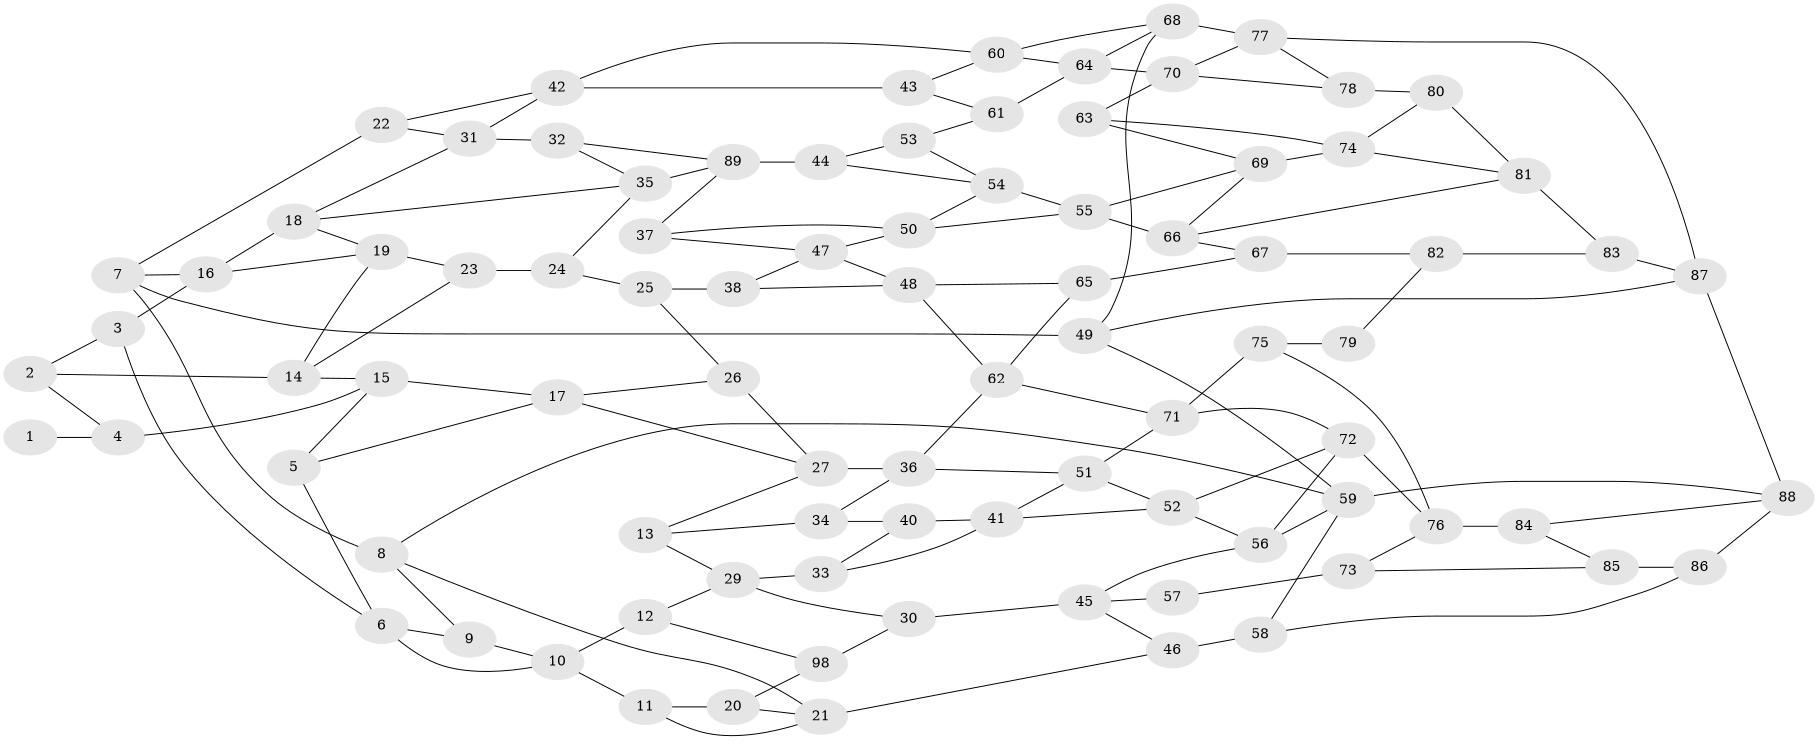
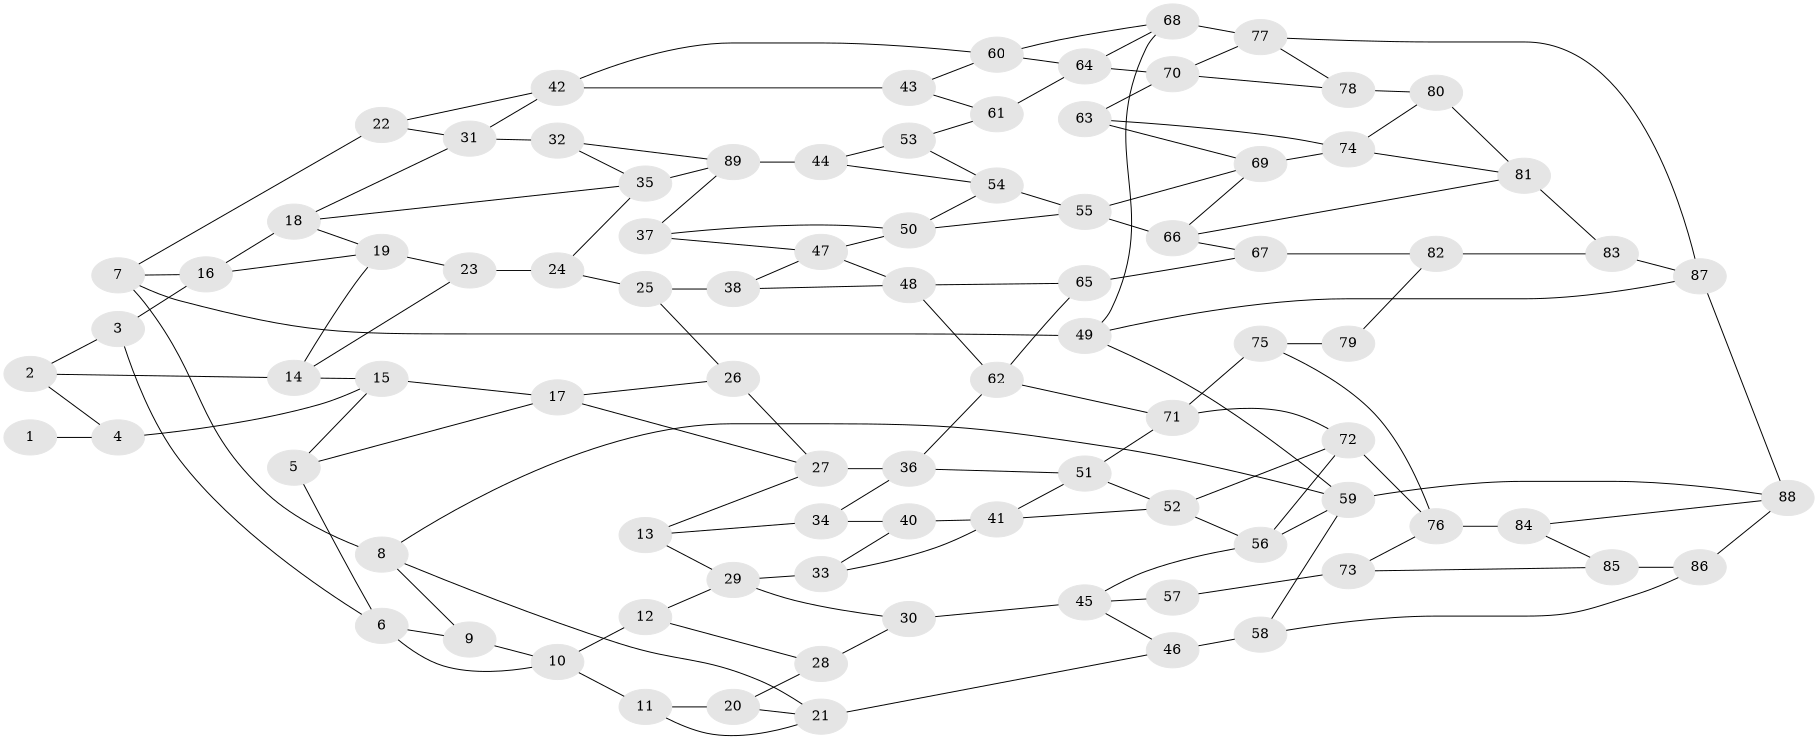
(821, 664) -> (821, 664)
